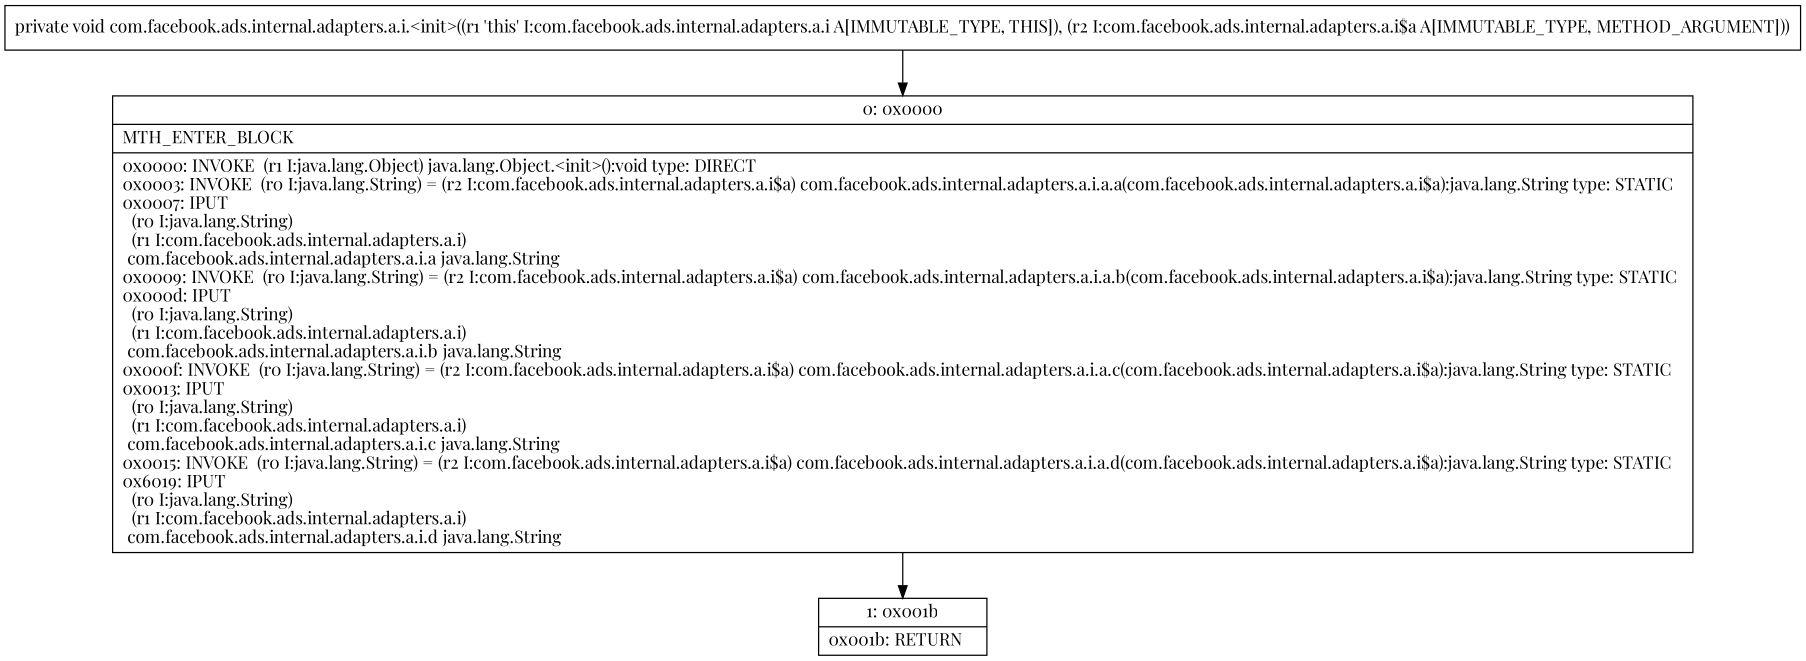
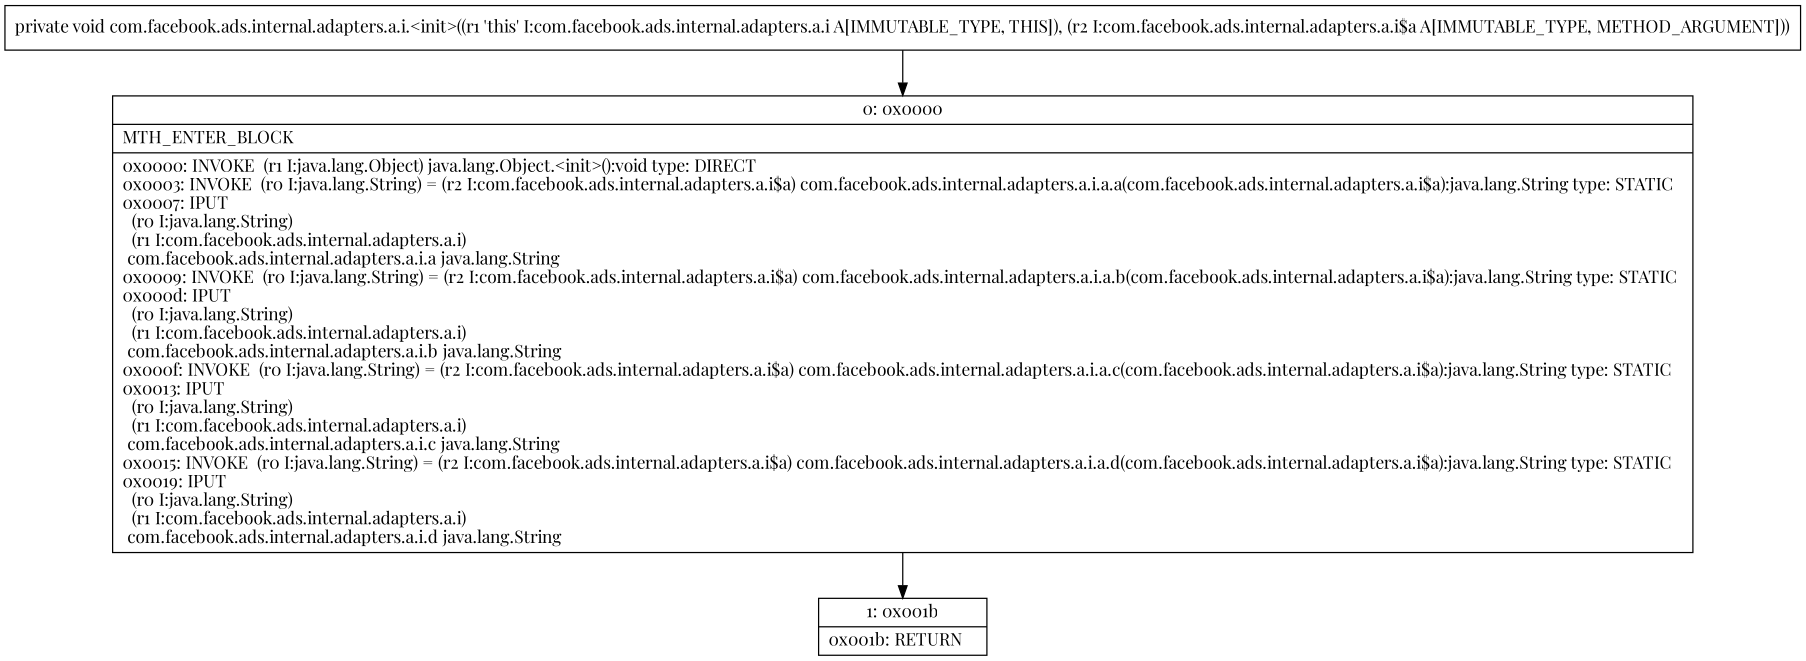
(179, 482) -> (179, 482)
